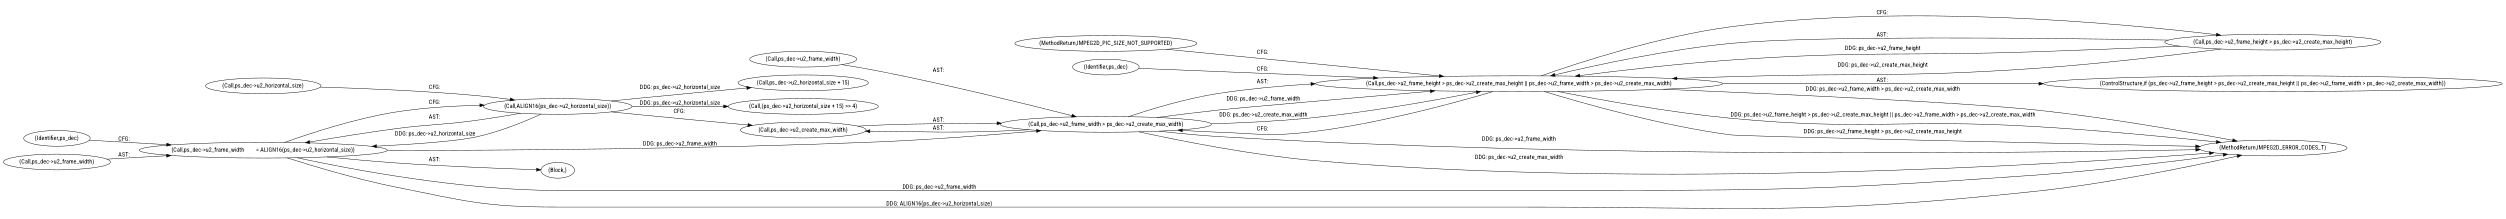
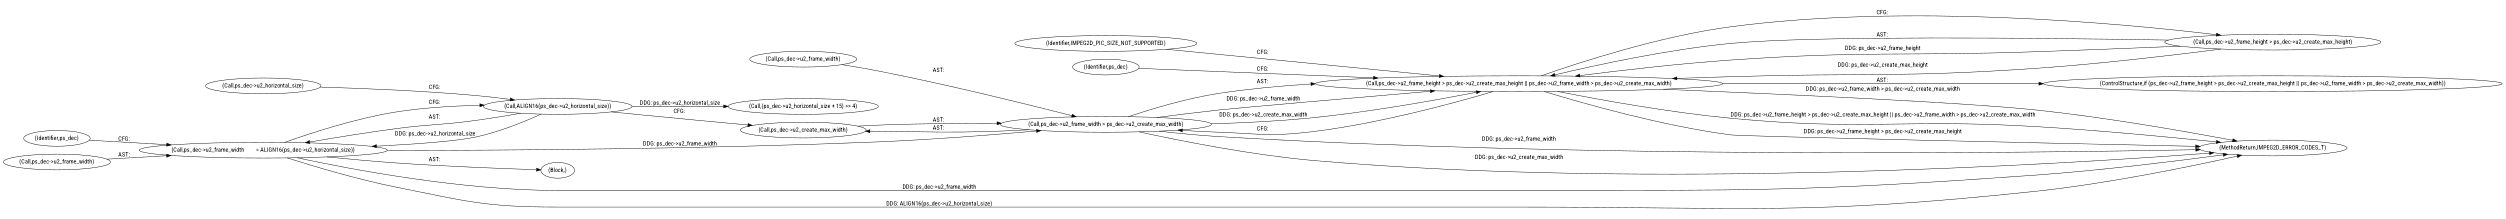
(1106, 43) -> (1106, 43)
(803, 83) -> none
